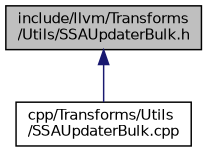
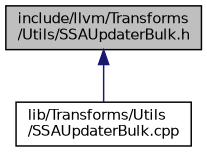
(104, 124) -> (104, 124)
